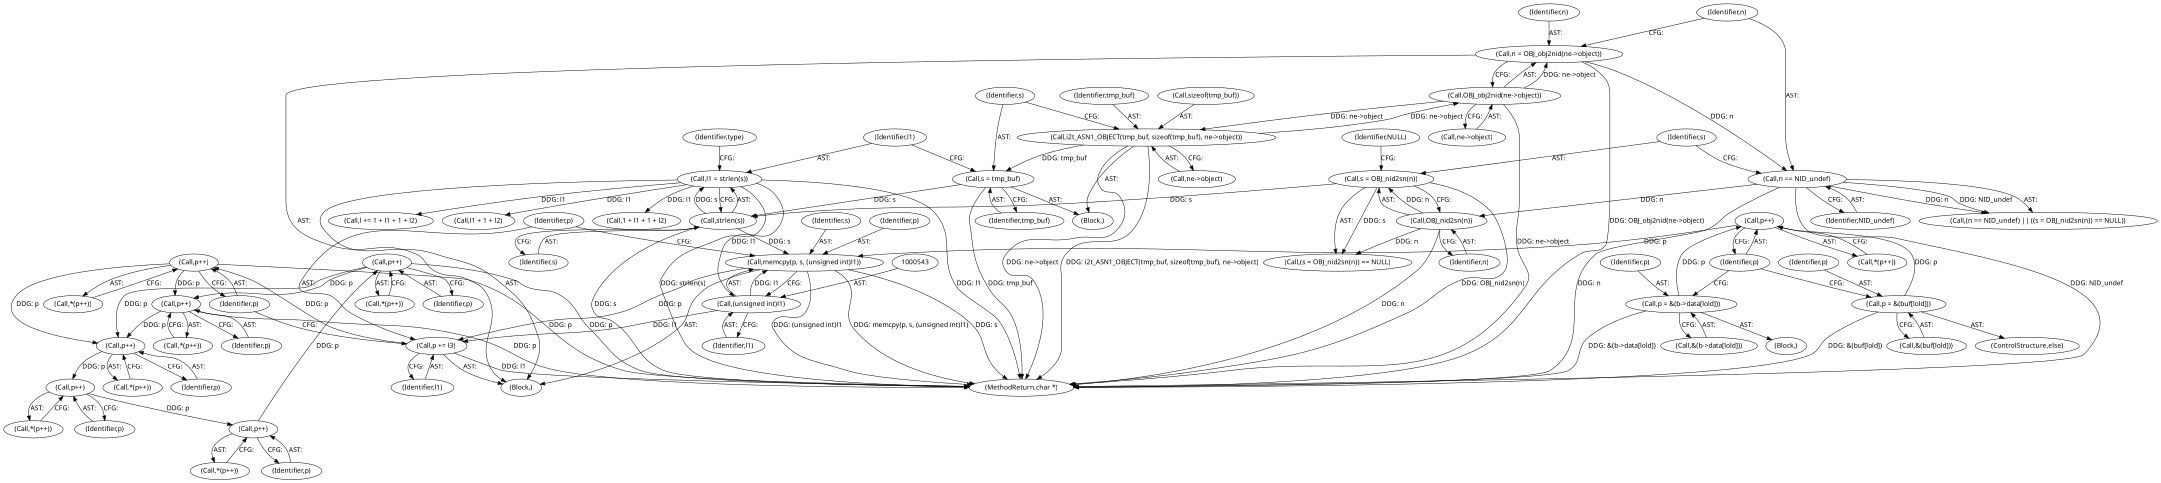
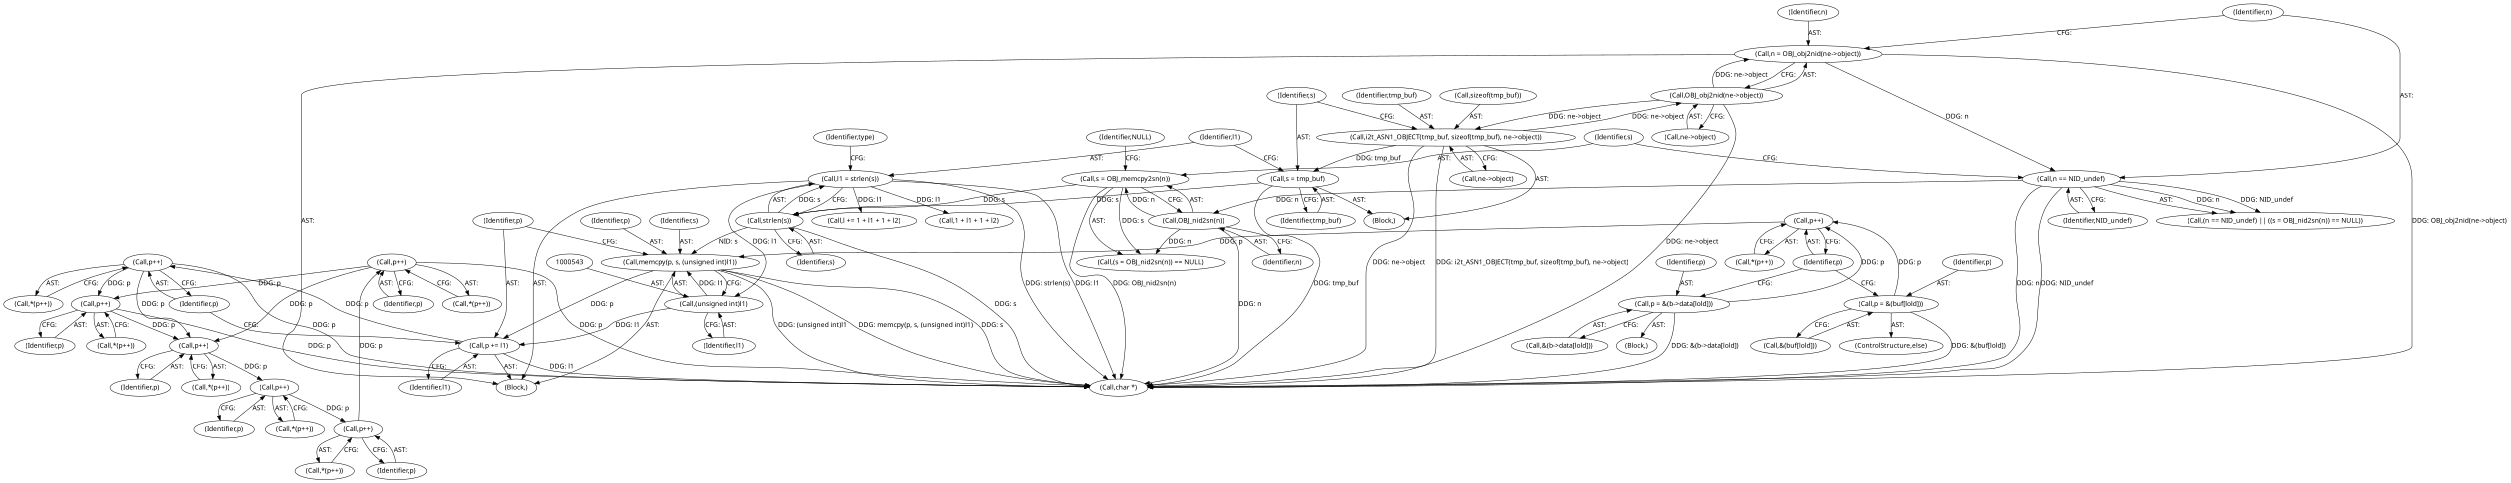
(1381, 179) -> (1125, 179)
(479, 221) -> none
(779, 242) -> (728, 242)
(436, 346) -> (489, 346)
(1021, 388) -> (1119, 388)
